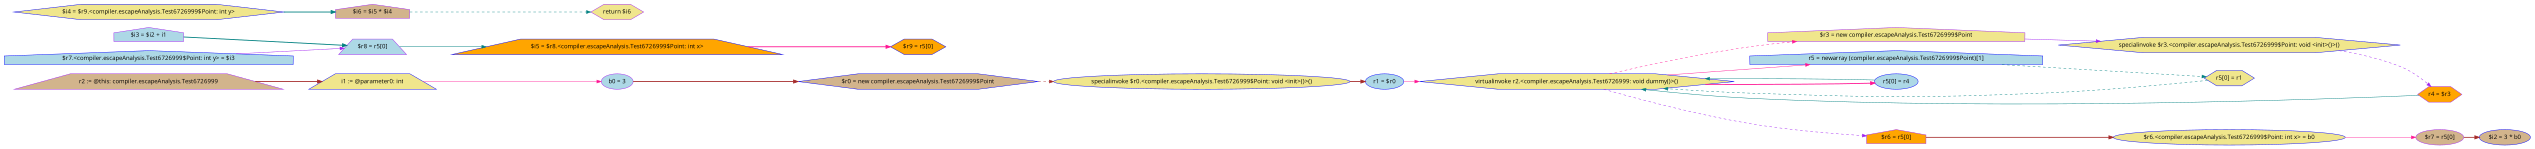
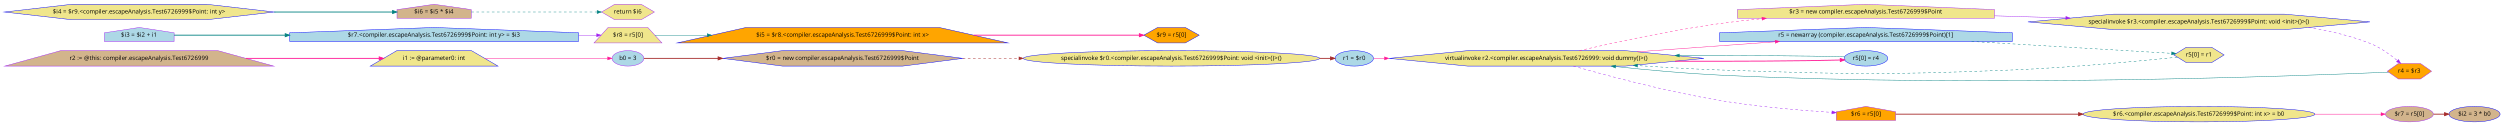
(263, 41) -> (230, 35)
(373, 47) -> (628, 35)
(286, 82) -> (312, 58)
